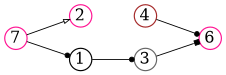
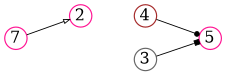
(210, 38) -> (210, 38)
(81, 59) -> none
